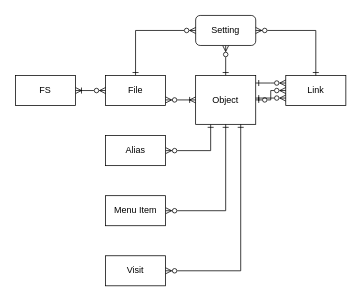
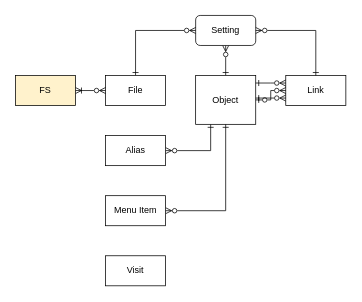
(45, 90) -> (45, 90)
(191, 100) -> none
(240, 229) -> none
